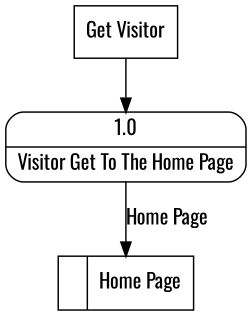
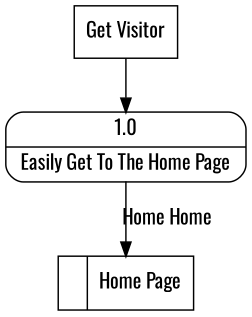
(126, 164) -> (126, 164)
(167, 219) -> (167, 219)
